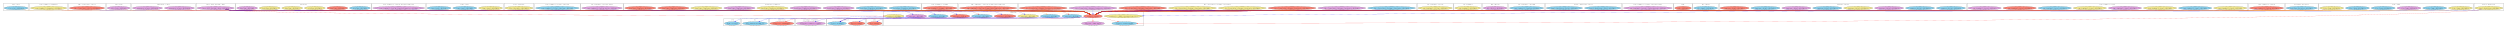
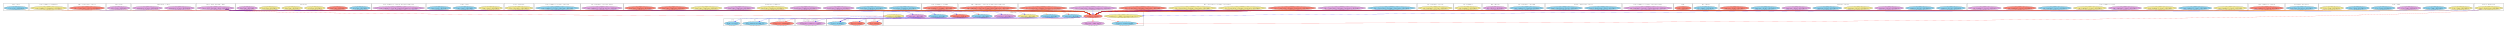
(1005, 16) -> (1005, 16)
